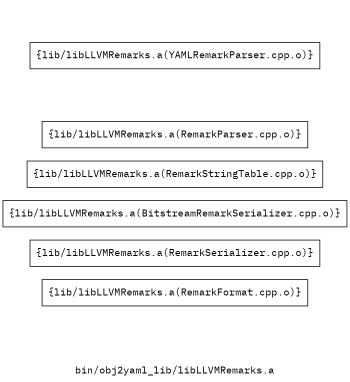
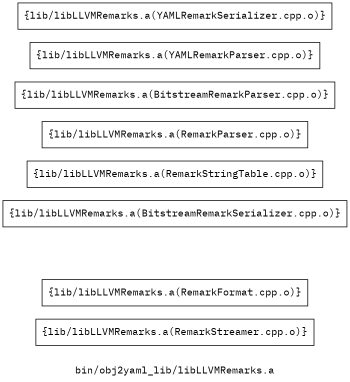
none -> (175, 16)
none -> (175, 95)
(175, 253) -> none
none -> (175, 332)
